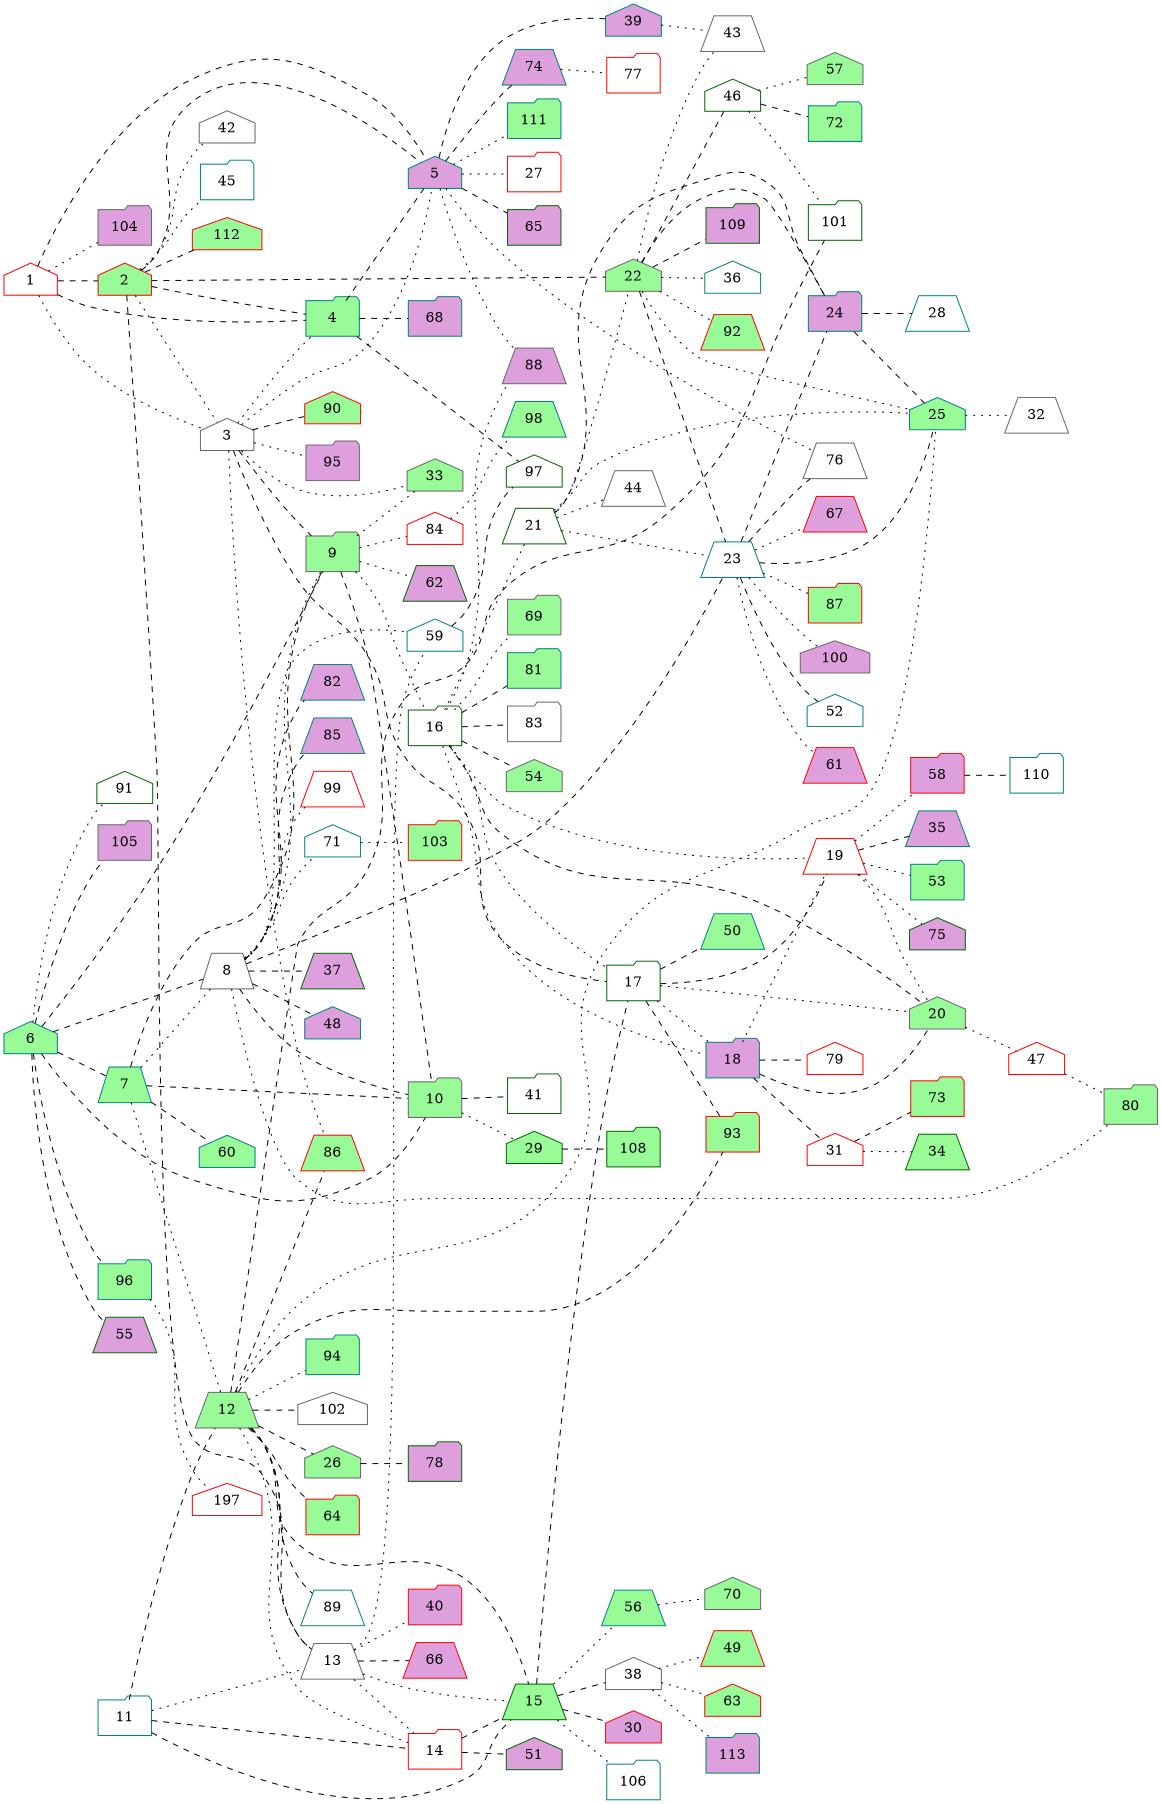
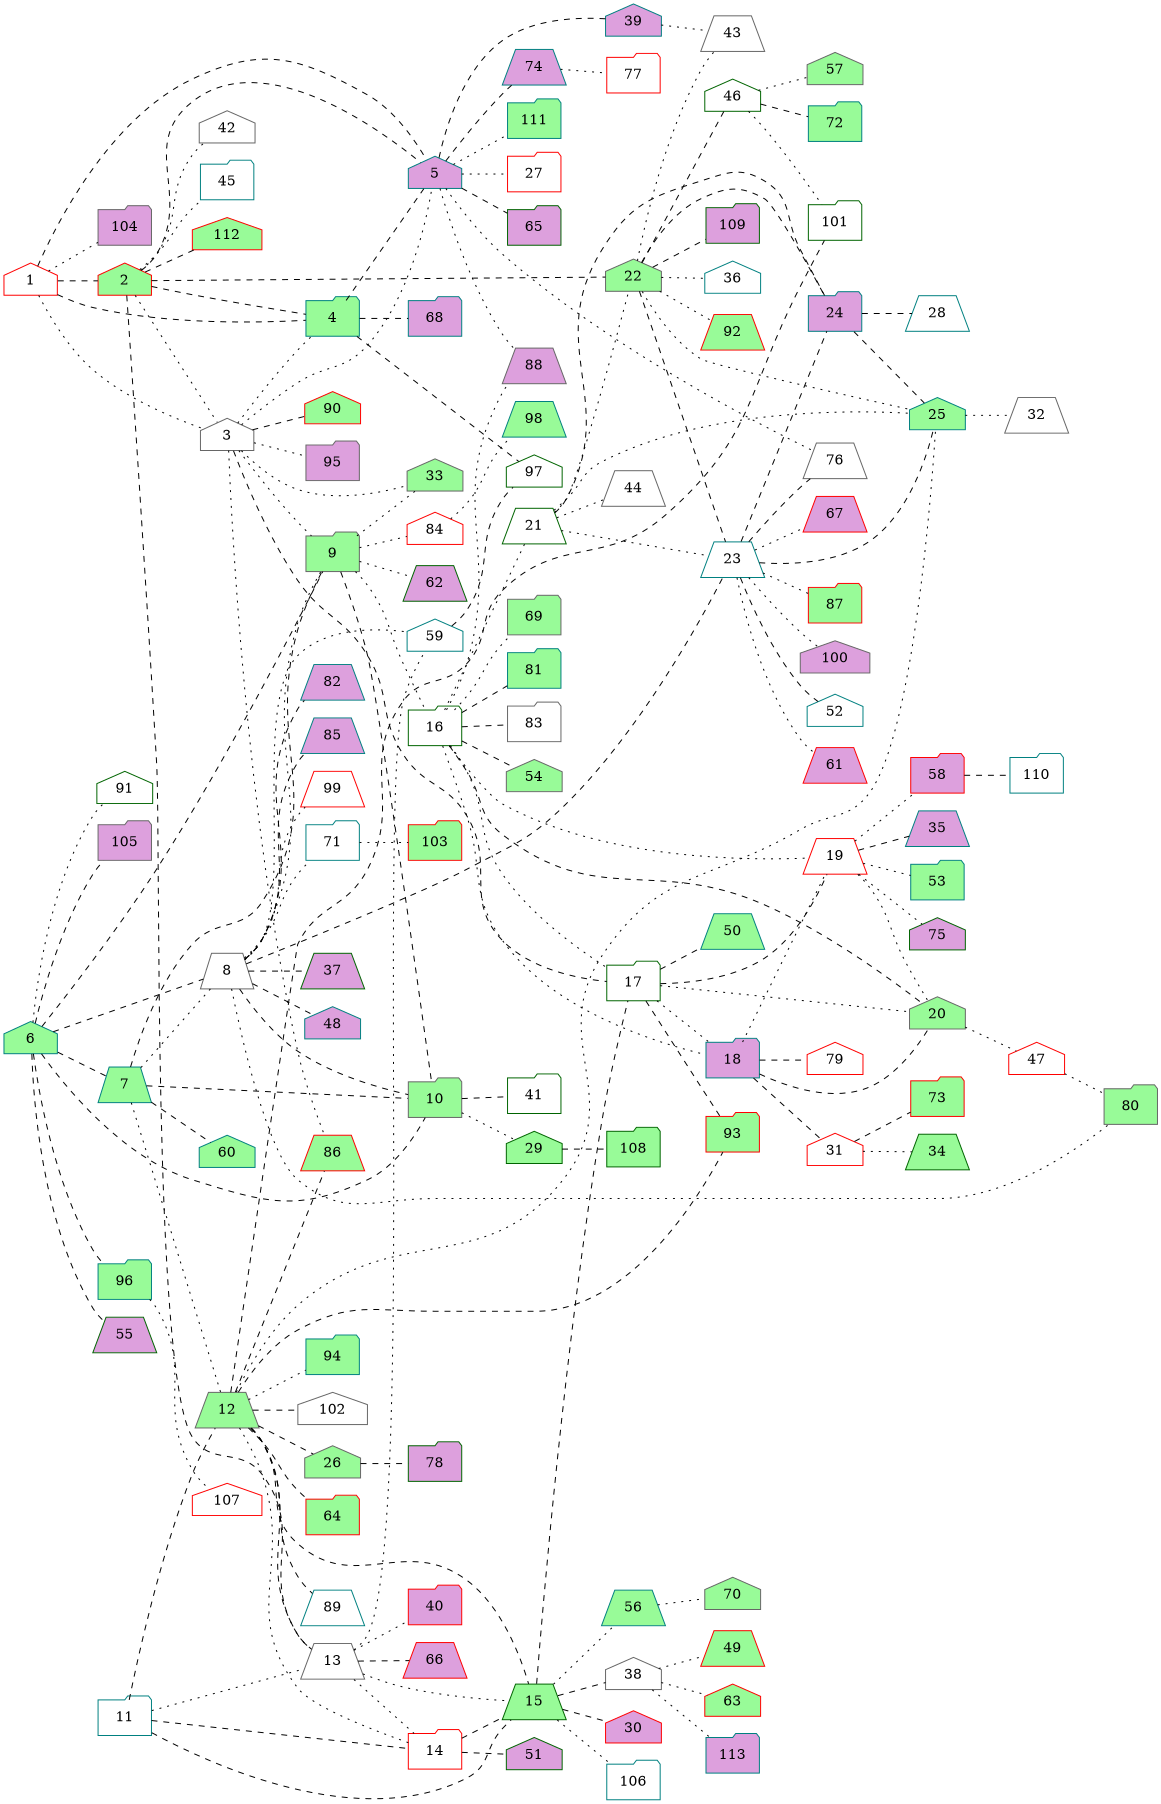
(274, 495) -> (274, 495)
(333, 843) -> (333, 843)
(227, 1501) -> (227, 1501)
